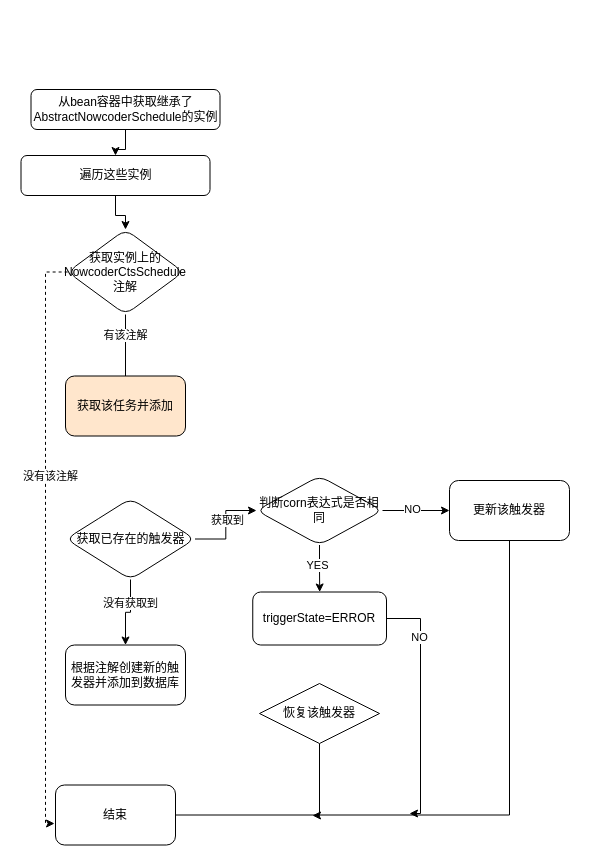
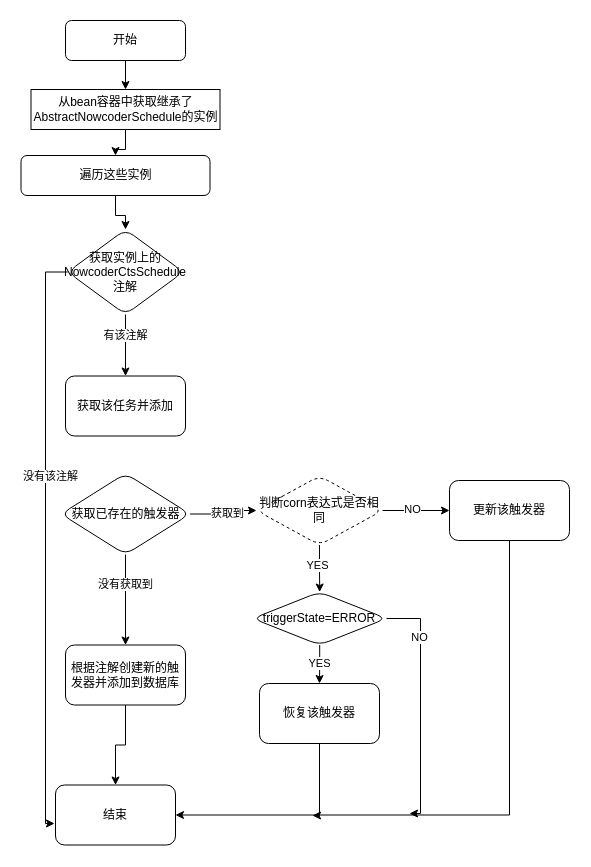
none -> (126, 41)
none -> (126, 79)
(126, 110) -> (126, 110)
(126, 371) -> (126, 368)
(126, 406) -> (126, 406)
(320, 511) -> (320, 511)
(131, 539) -> (126, 514)
(320, 619) -> (320, 619)
(46, 653) -> (46, 653)
none -> (320, 661)
(320, 714) -> (320, 714)
none -> (125, 745)
(182, 815) -> (184, 815)
